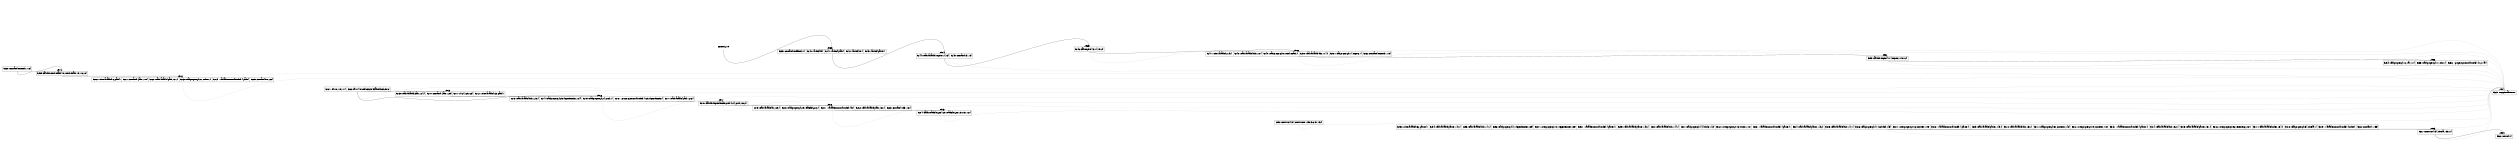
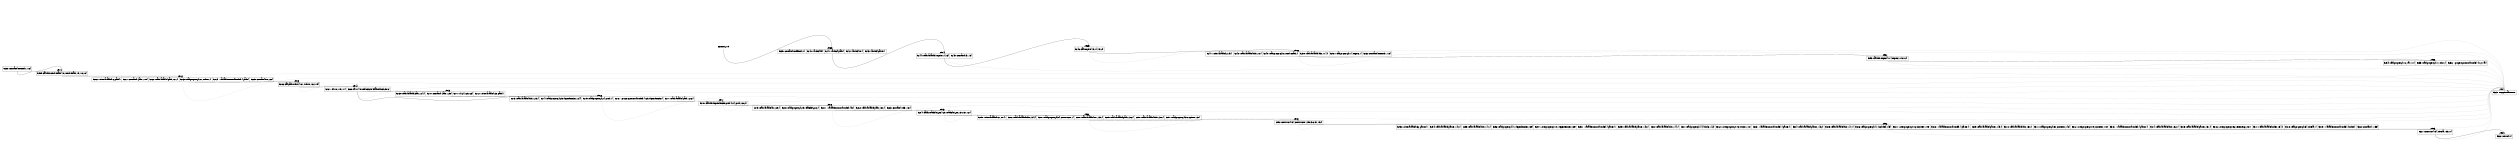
none -> (299, 84)
none -> (1089, 118)
none -> (1592, 125)
